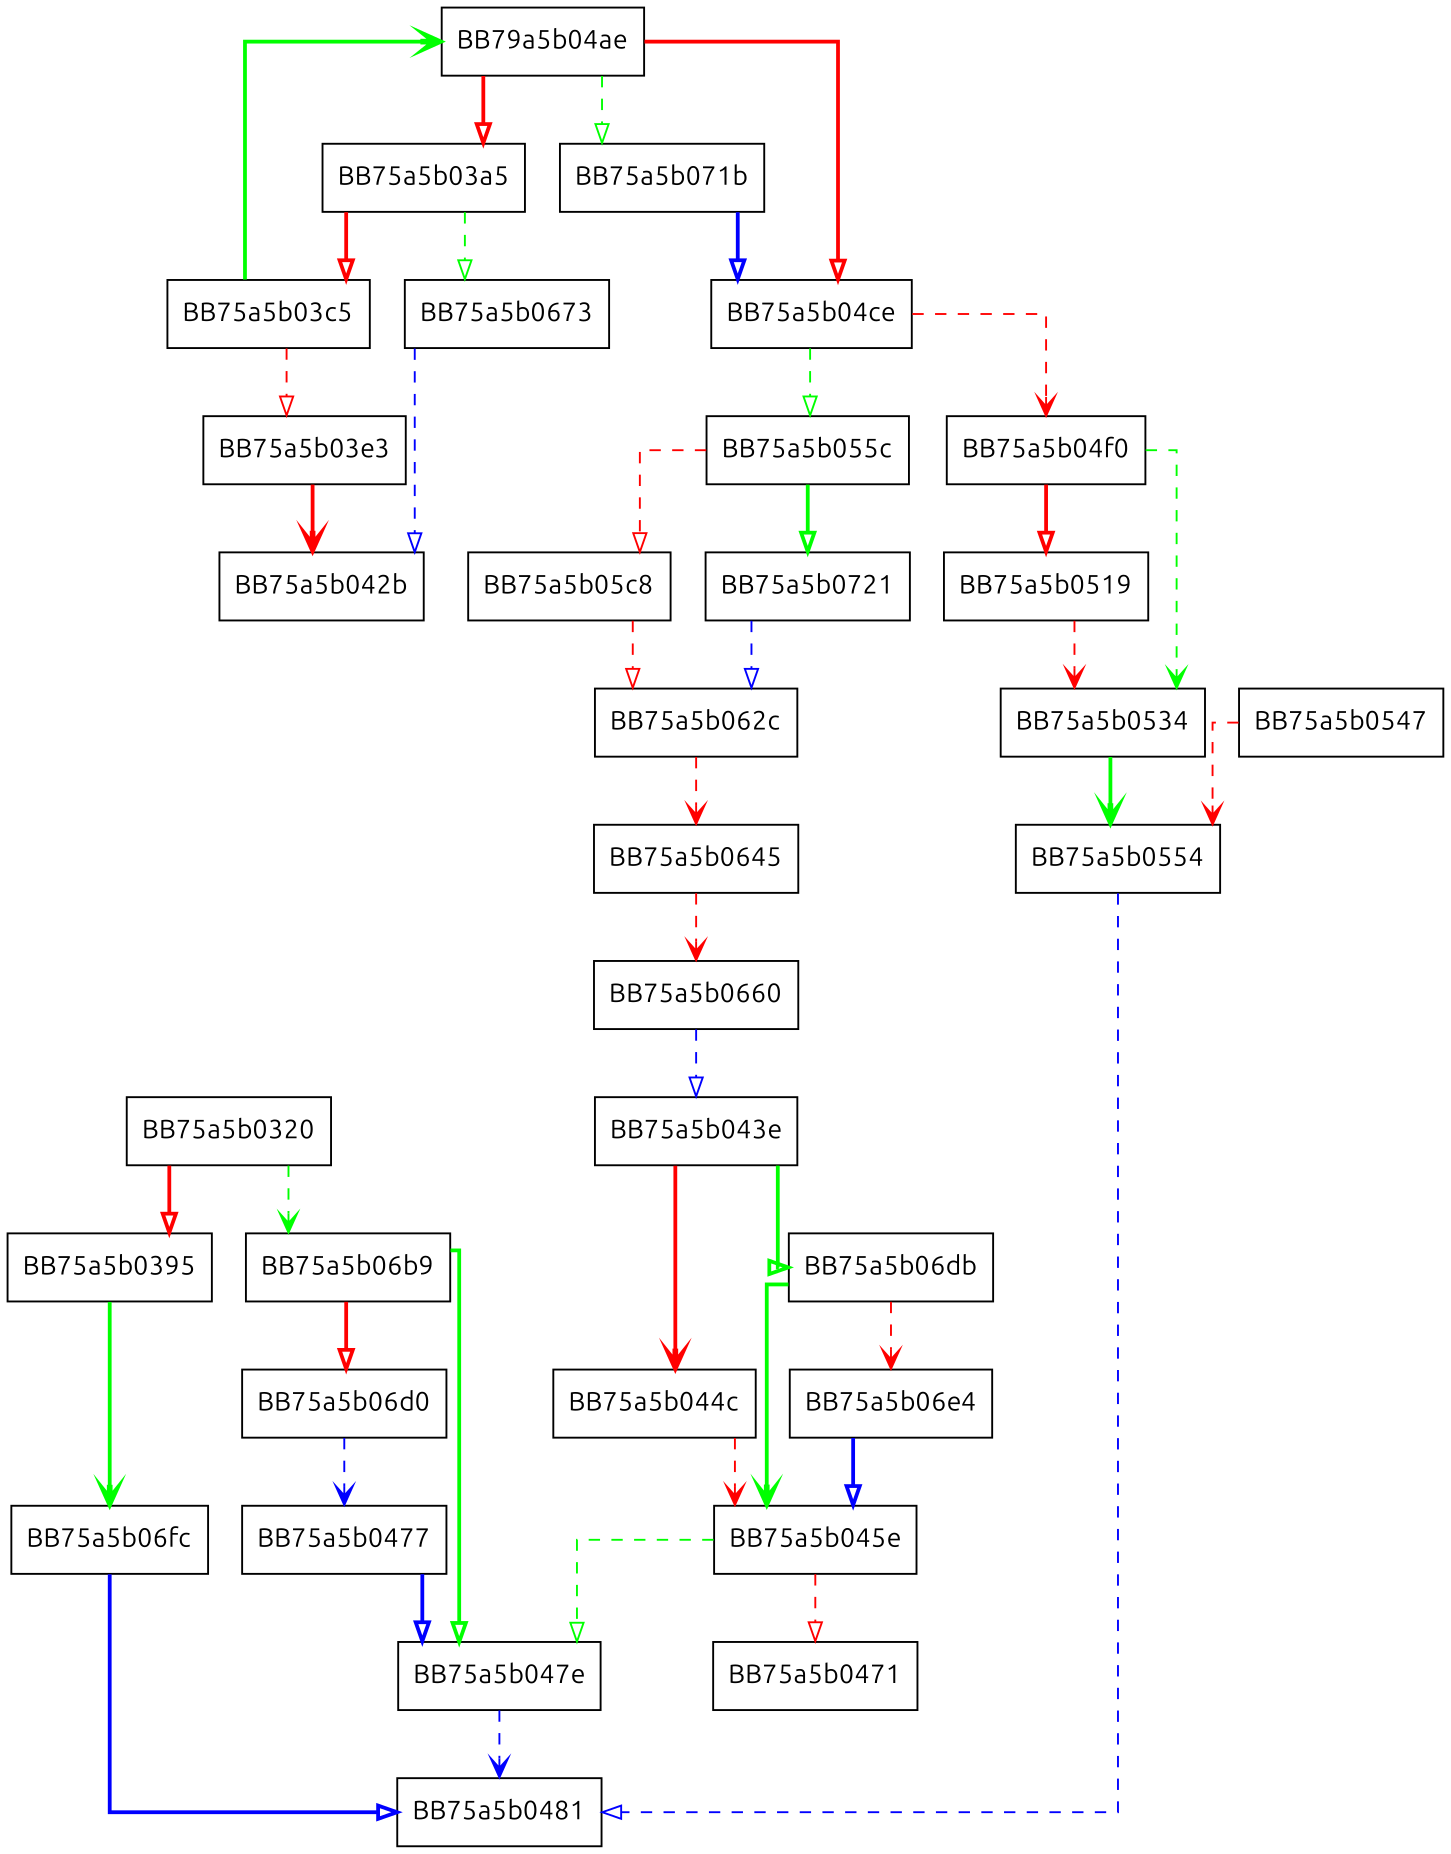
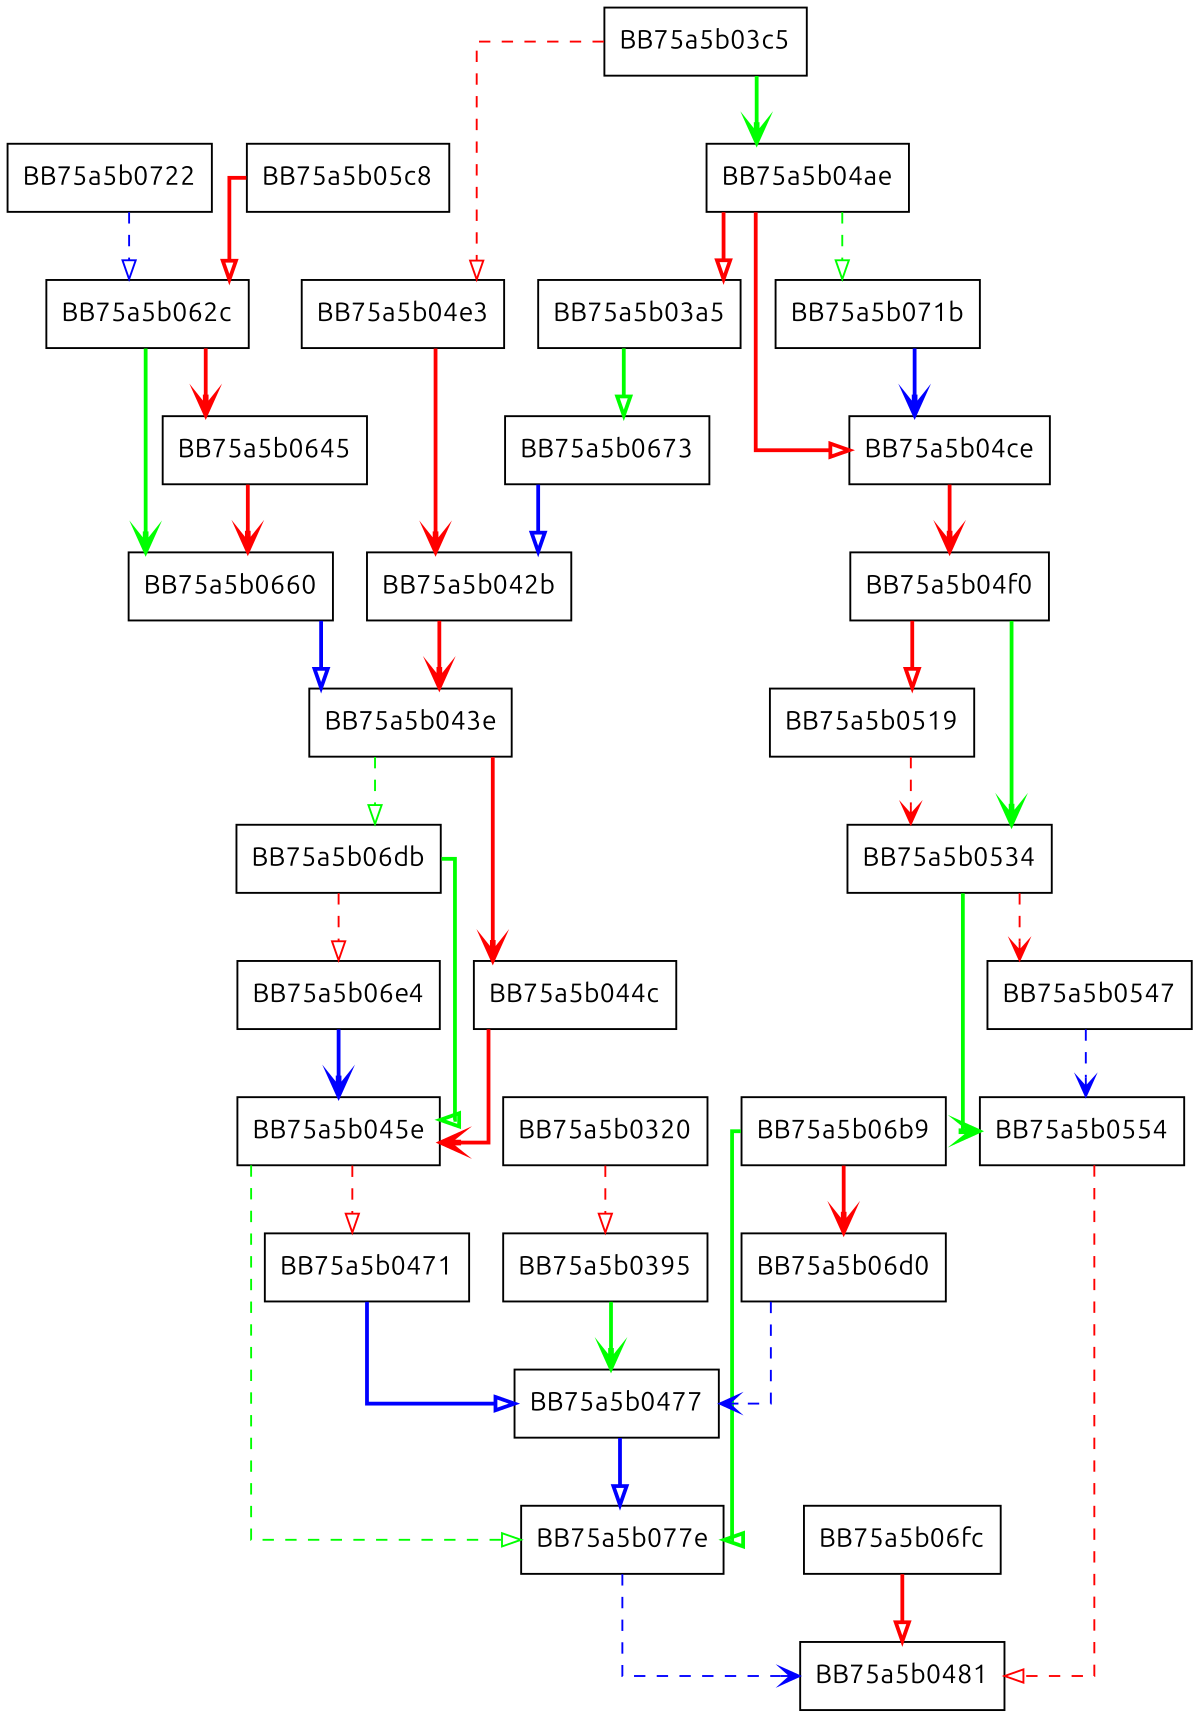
(543, 42) -> (808, 178)
(346, 236) -> none
(465, 236) -> (624, 372)
(738, 236) -> (915, 372)
(1021, 314) -> (950, 509)
none -> (146, 441)
(415, 441) -> (538, 509)
(305, 450) -> (403, 314)
(808, 450) -> none
(1177, 544) -> (1012, 713)
(808, 586) -> (110, 178)
none -> (439, 645)
(633, 645) -> (229, 211)
(1213, 751) -> (1086, 1053)
(696, 781) -> (206, 372)
(696, 917) -> (248, 509)
none -> (1020, 917)
(696, 1053) -> (321, 645)
(169, 1190) -> (605, 1190)
(288, 1190) -> none
(778, 1217) -> (375, 781)
(346, 1326) -> (844, 1190)
(891, 1326) -> (339, 917)
(767, 1375) -> (455, 983)
(110, 1394) -> (611, 1326)
none -> (380, 1404)
(735, 1462) -> (489, 1101)
(853, 1462) -> (339, 1053)
(1118, 1601) -> (1094, 1456)
(499, 1676) -> (622, 1540)
(125, 1812) -> (902, 1598)
